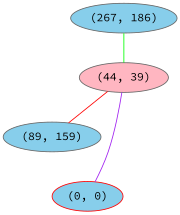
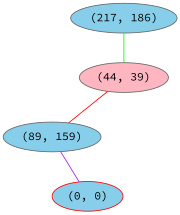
(124, 18) -> (124, 18)
(112, 138) -> (70, 167)
